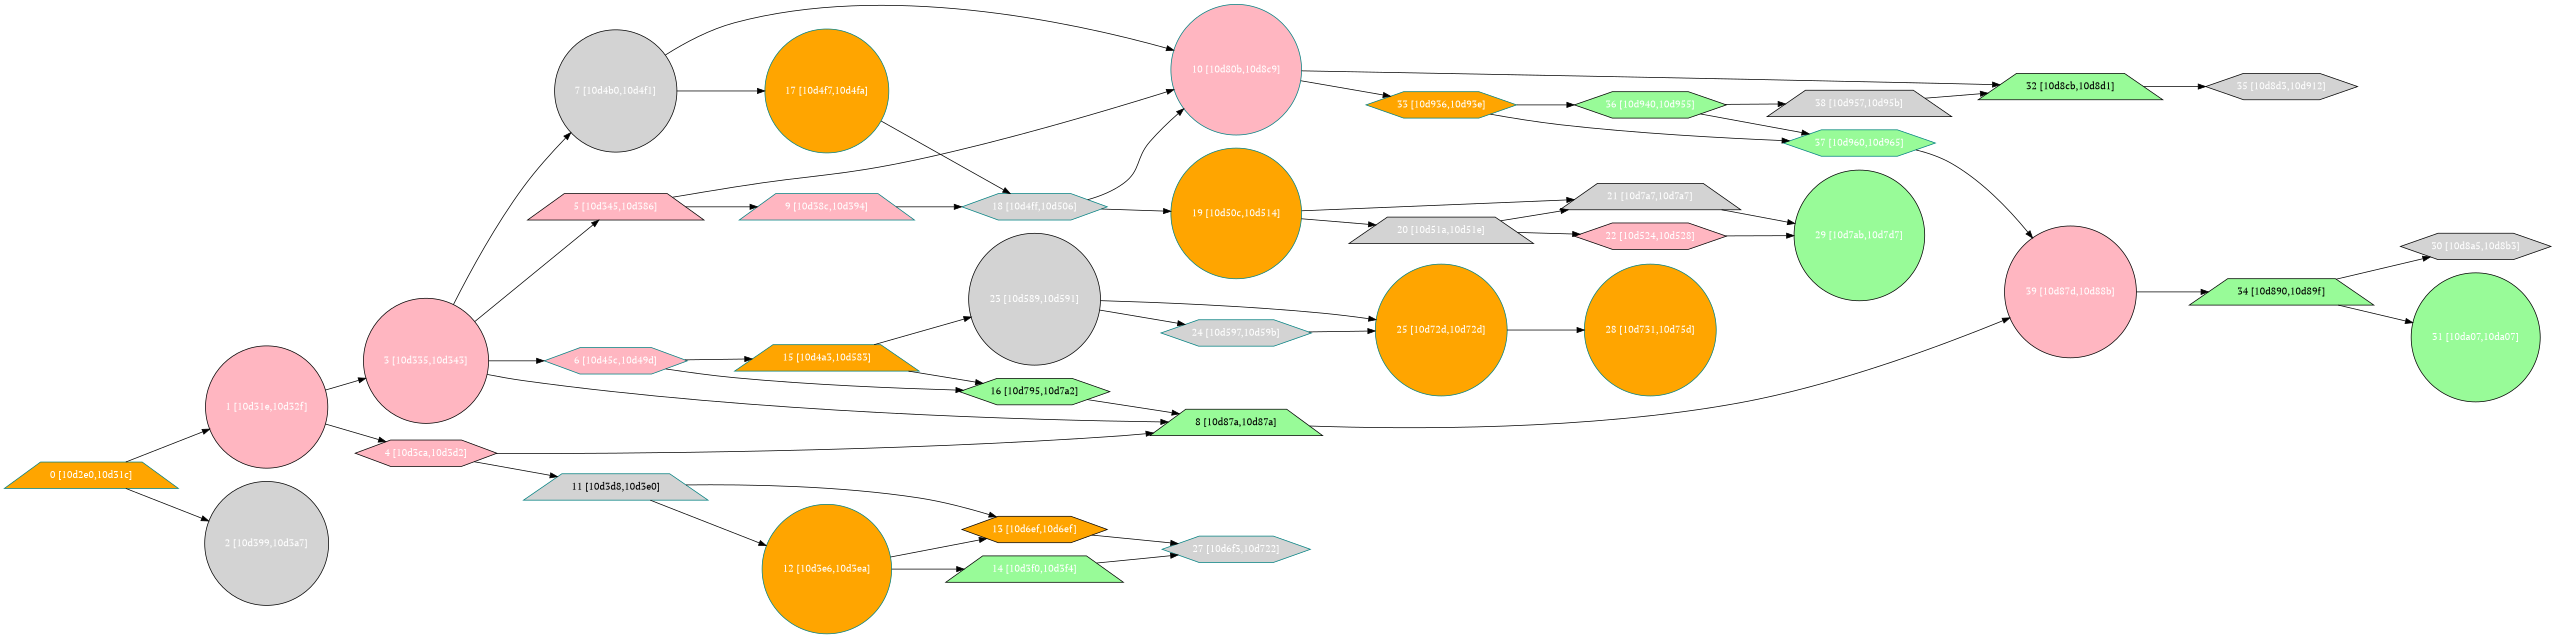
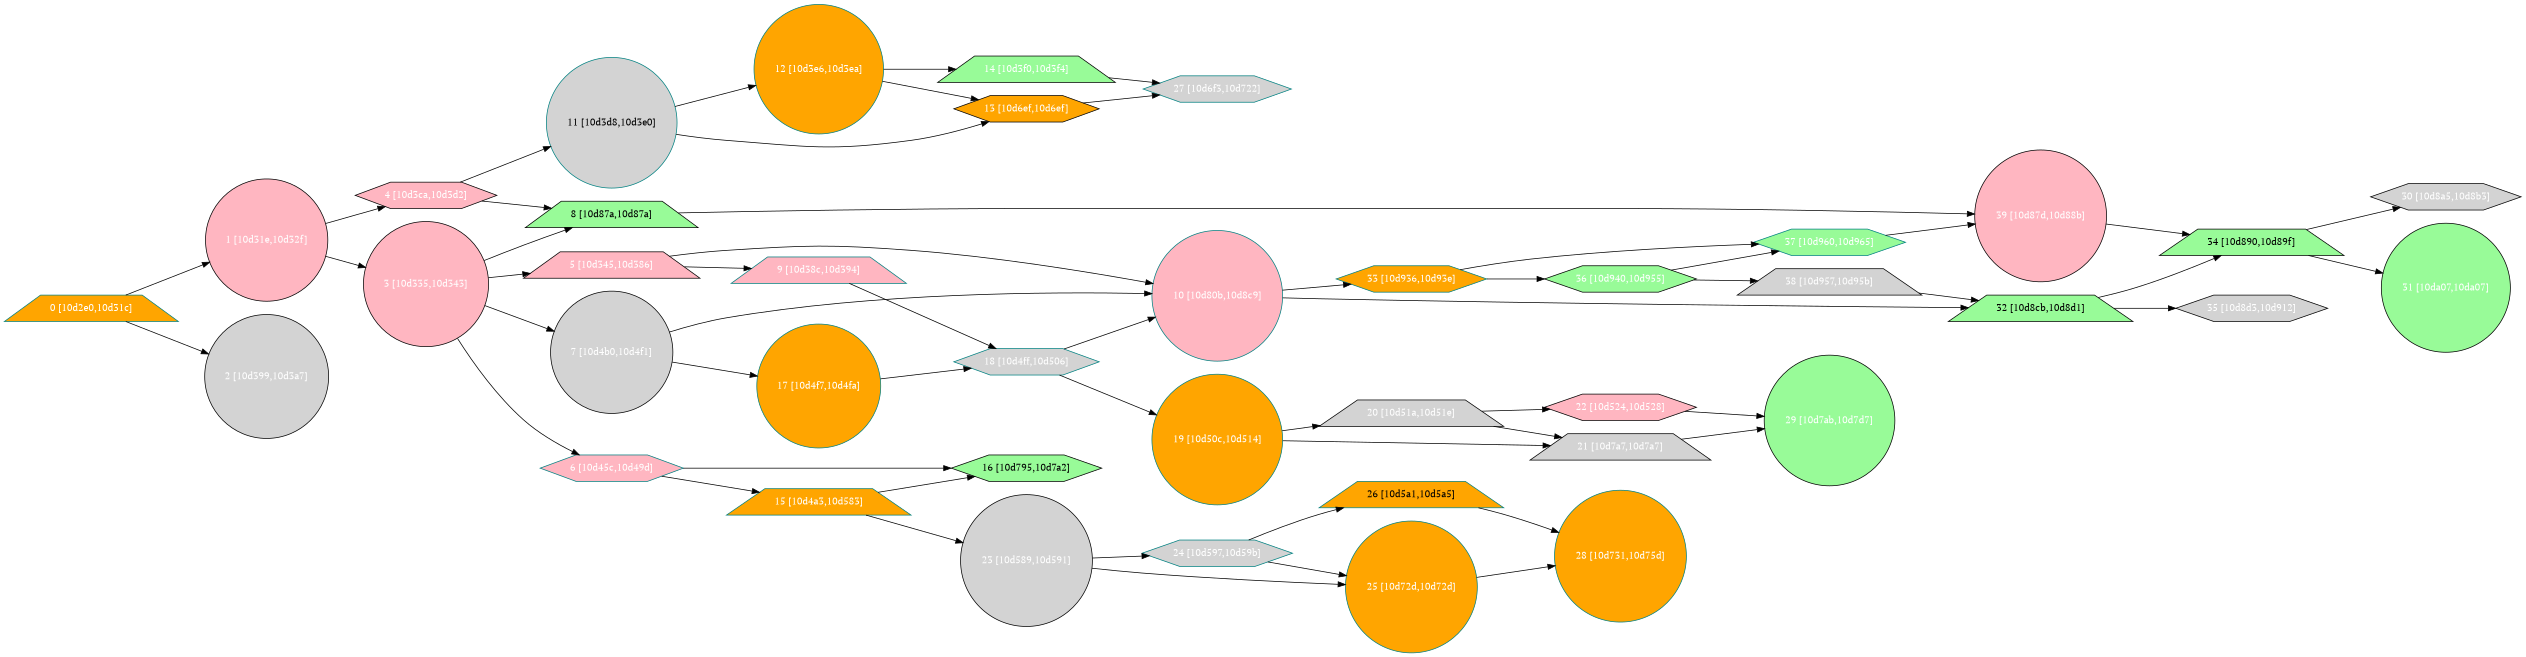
none -> (2157, 281)
(1129, 406) -> none
(616, 487) -> (612, 123)
none -> (1411, 495)
